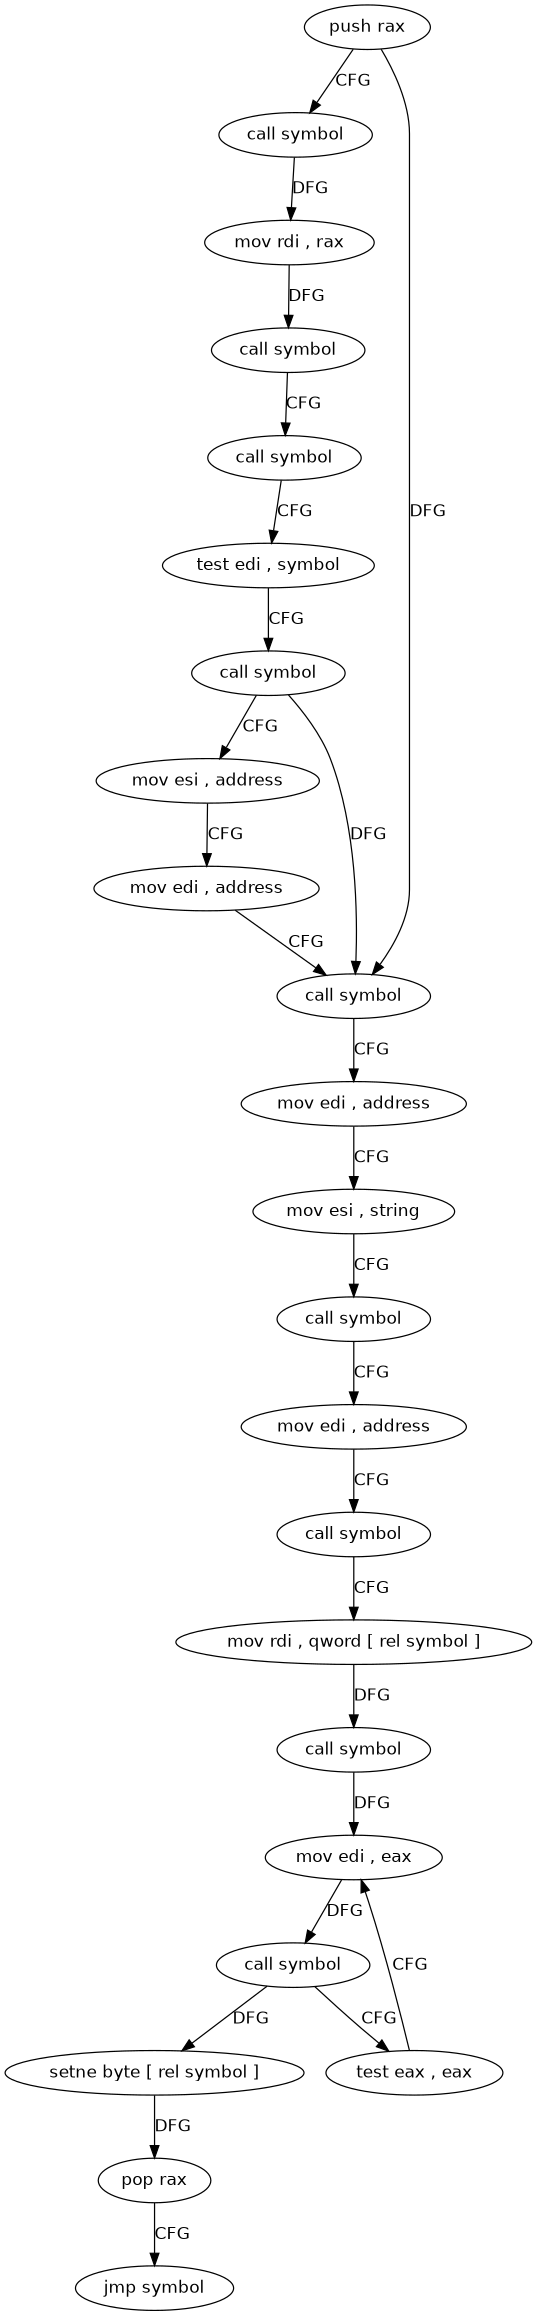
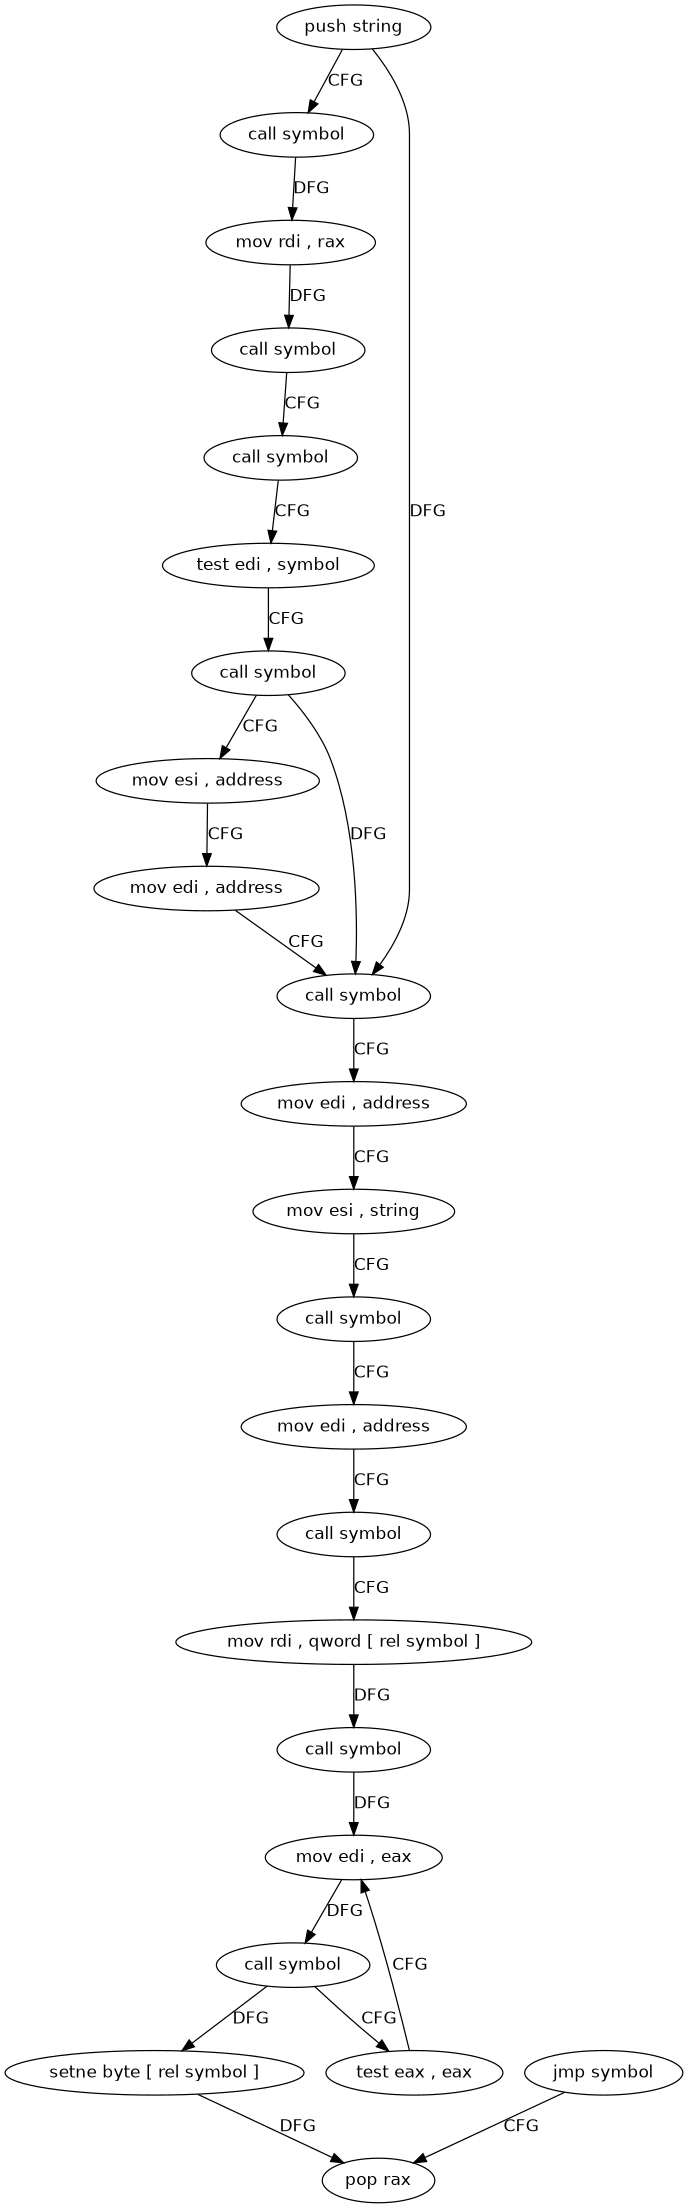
(367, 27) -> (354, 27)
(155, 2228) -> (495, 2125)
